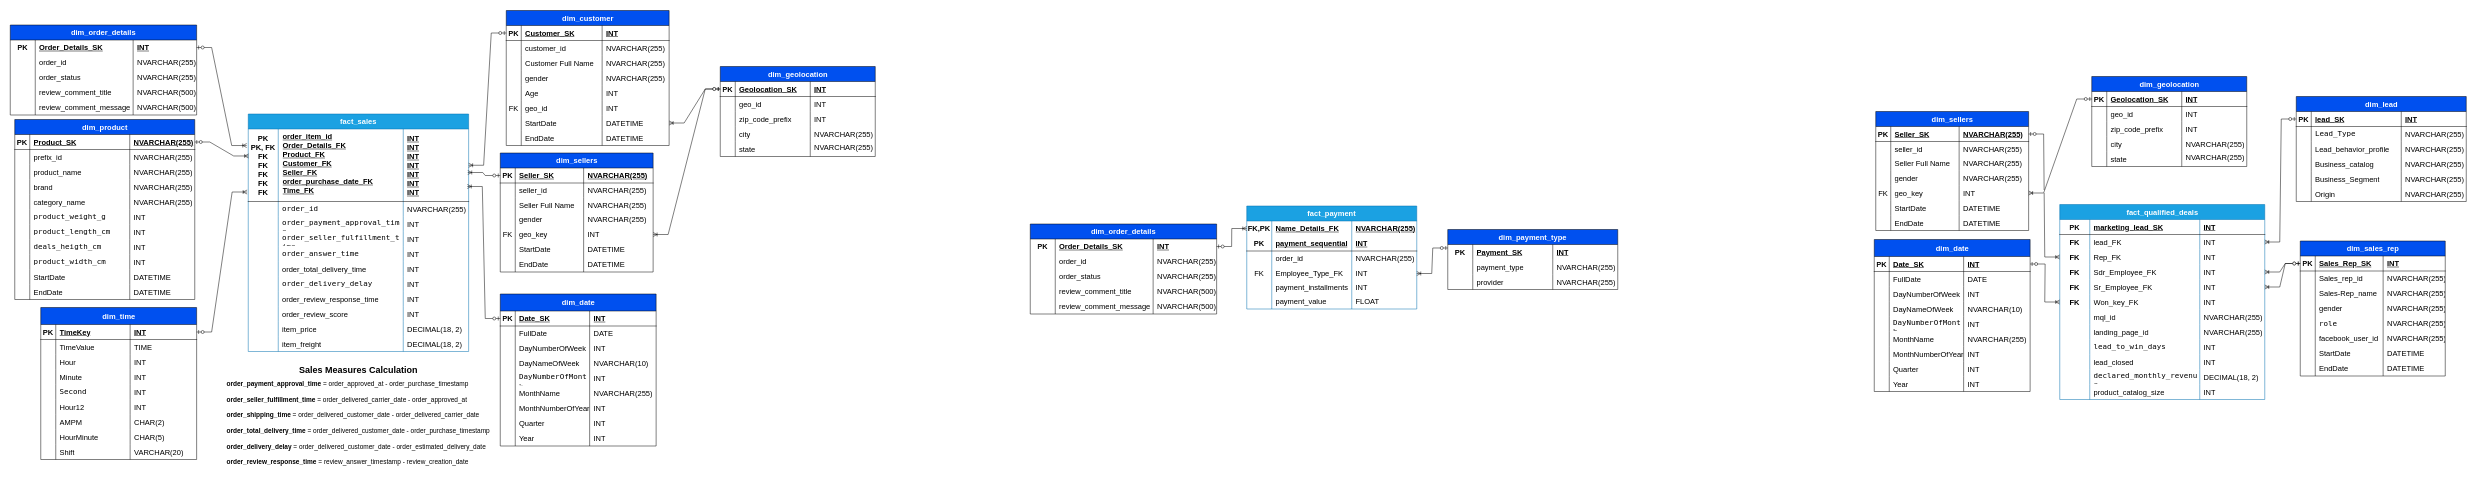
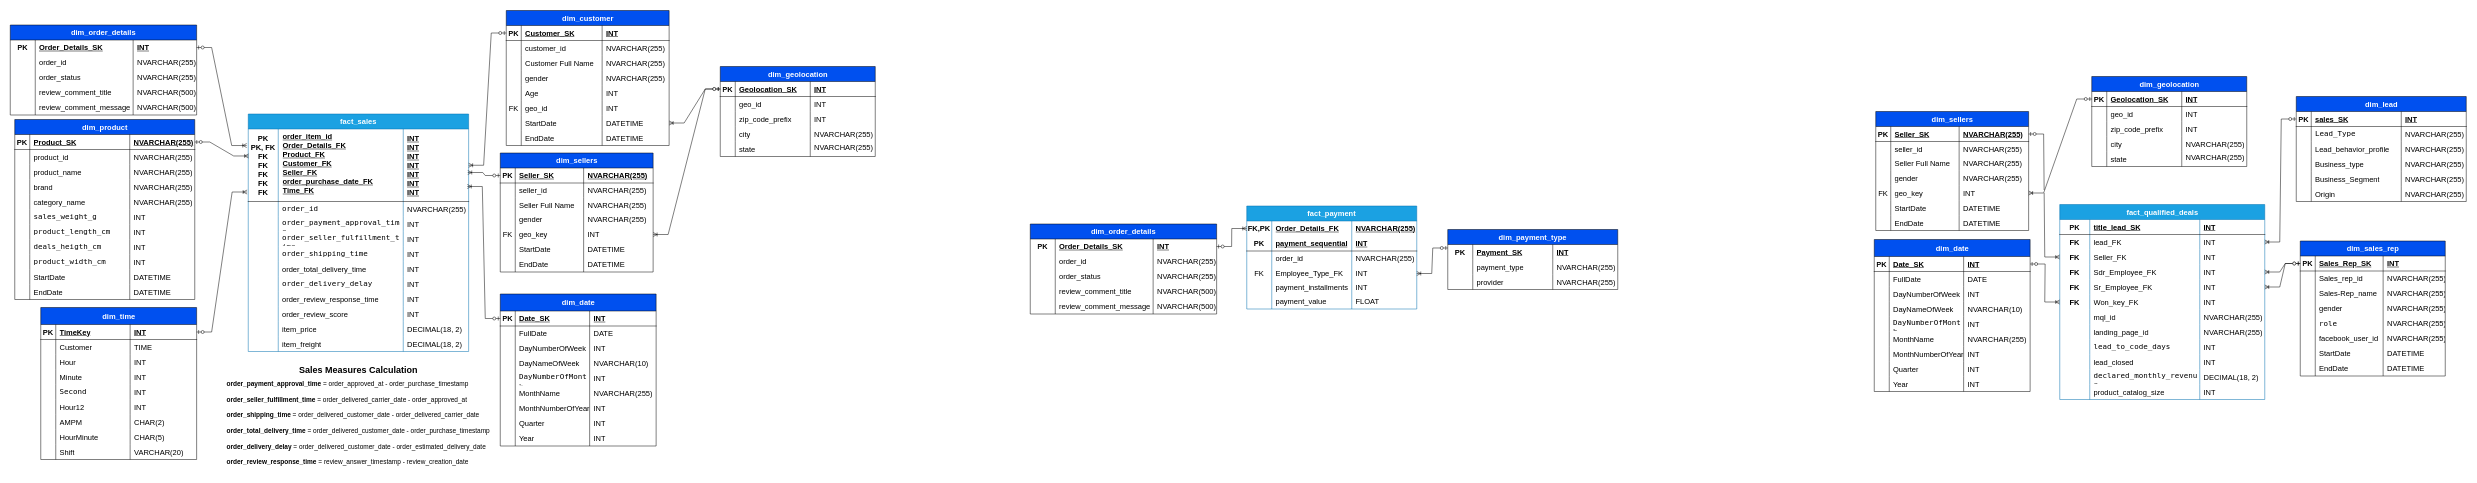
(2329, 119) -> (2331, 119)
(51, 157) -> (54, 157)
(2347, 164) -> (2342, 164)
(66, 217) -> (61, 217)
(2128, 227) -> (2118, 227)
(1305, 228) -> (1307, 228)
(317, 254) -> (319, 254)
(2106, 257) -> (2111, 257)
(77, 347) -> (77, 347)
(2125, 347) -> (2128, 347)
